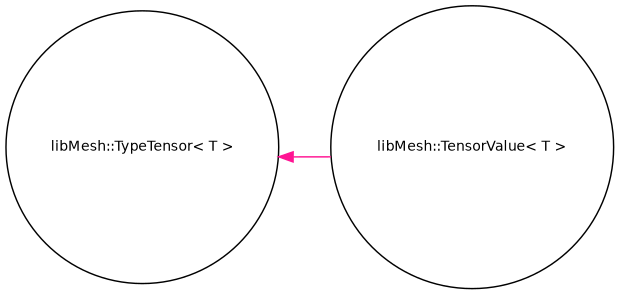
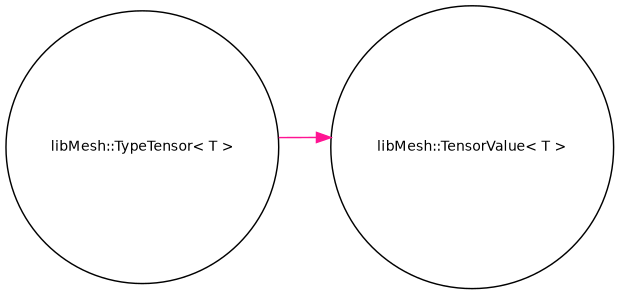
(312, 157) -> (297, 137)
